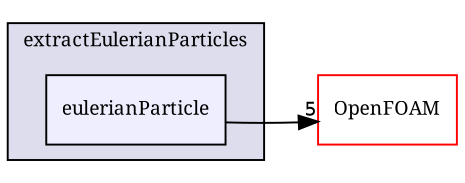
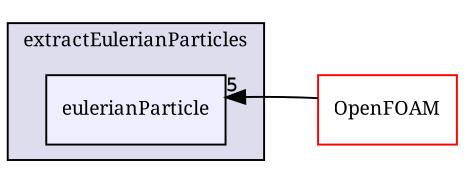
(251, 123) -> (282, 97)
